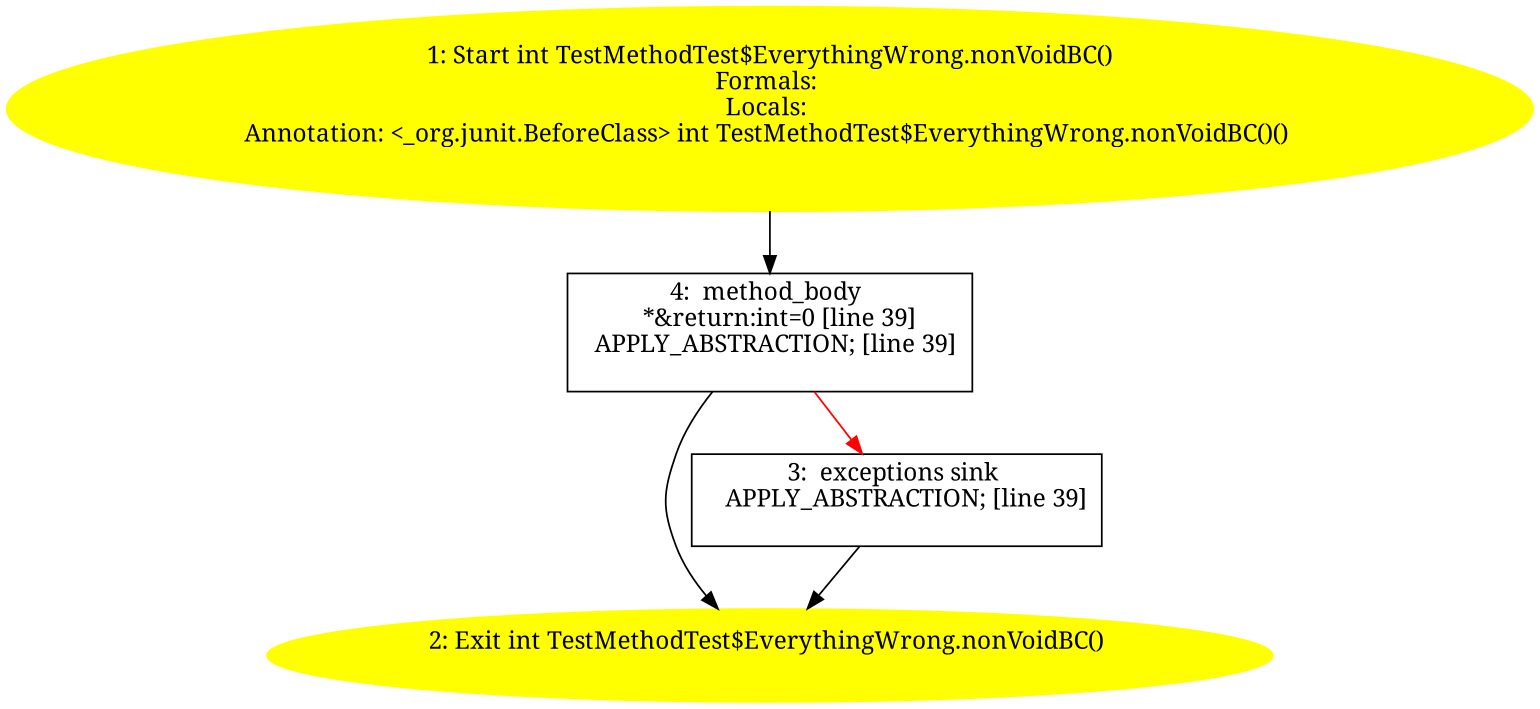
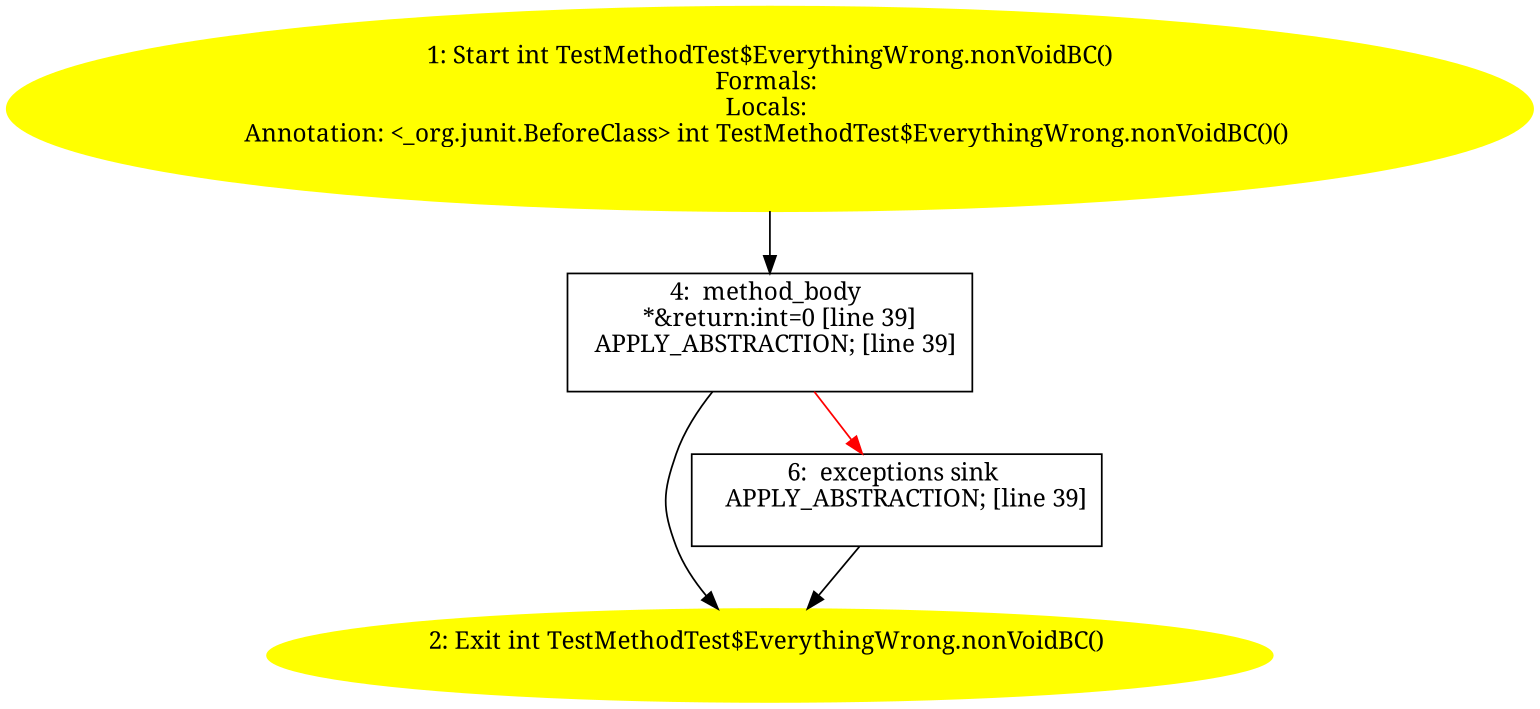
(897, 500) -> (897, 500)
